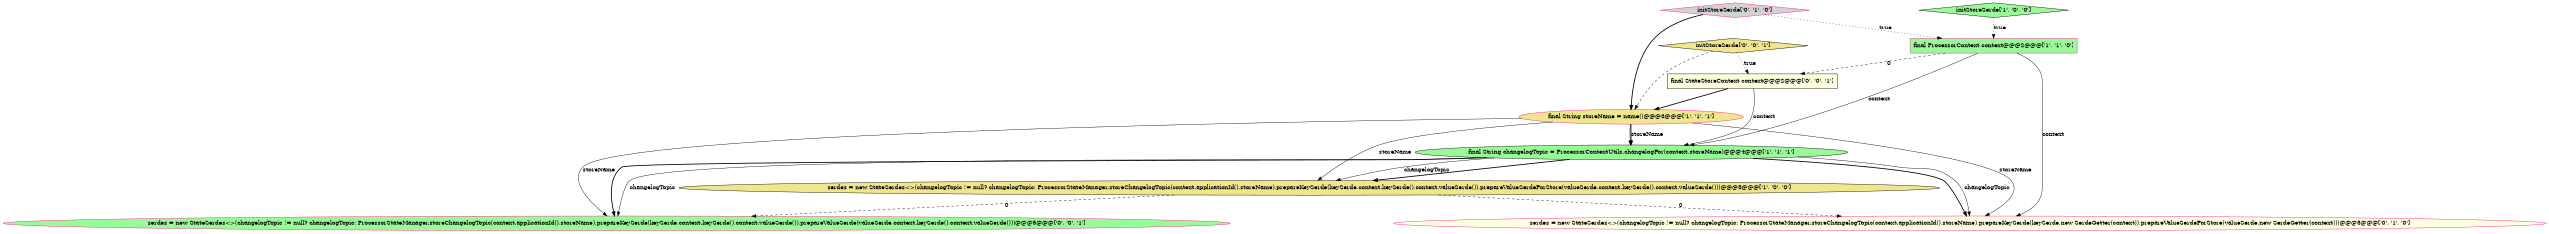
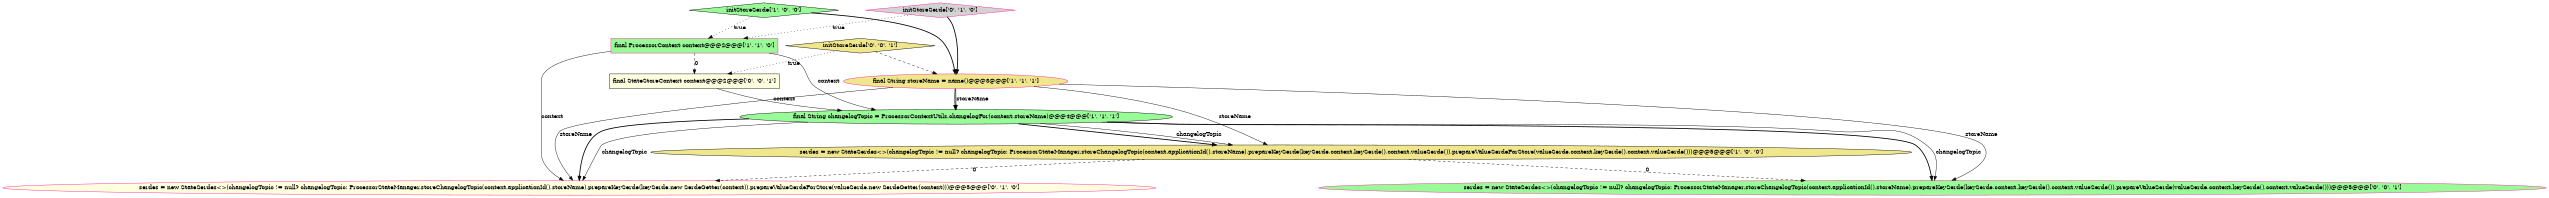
(1693, 99) -> (894, 23)
